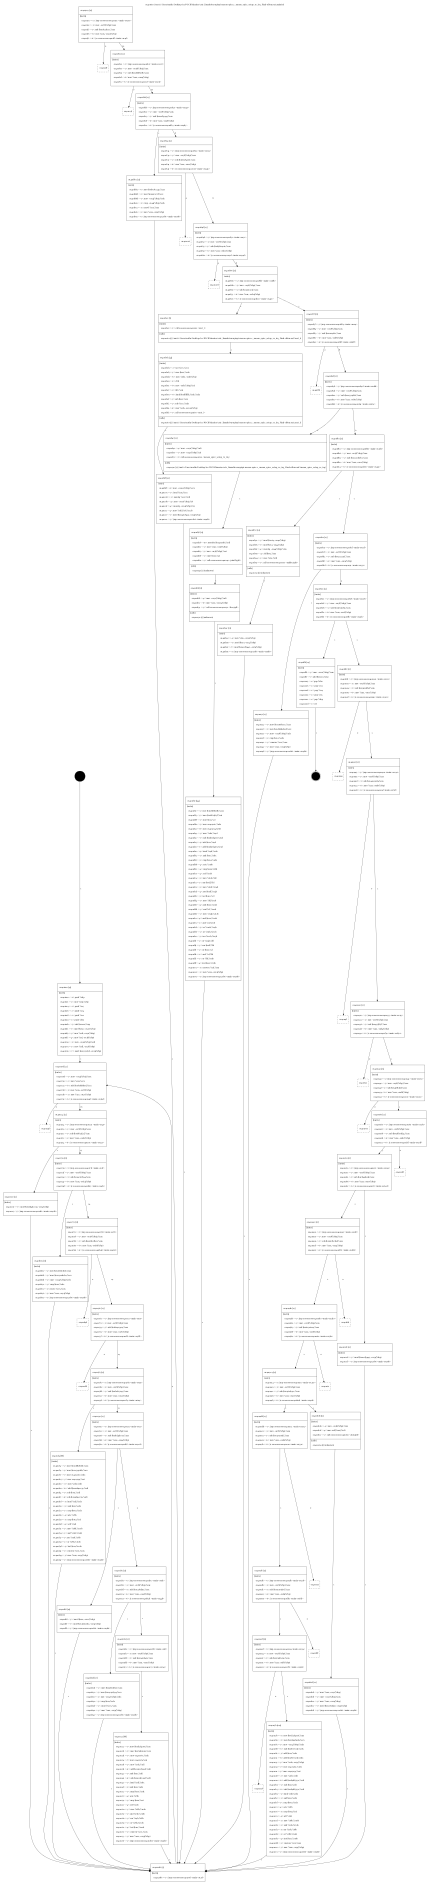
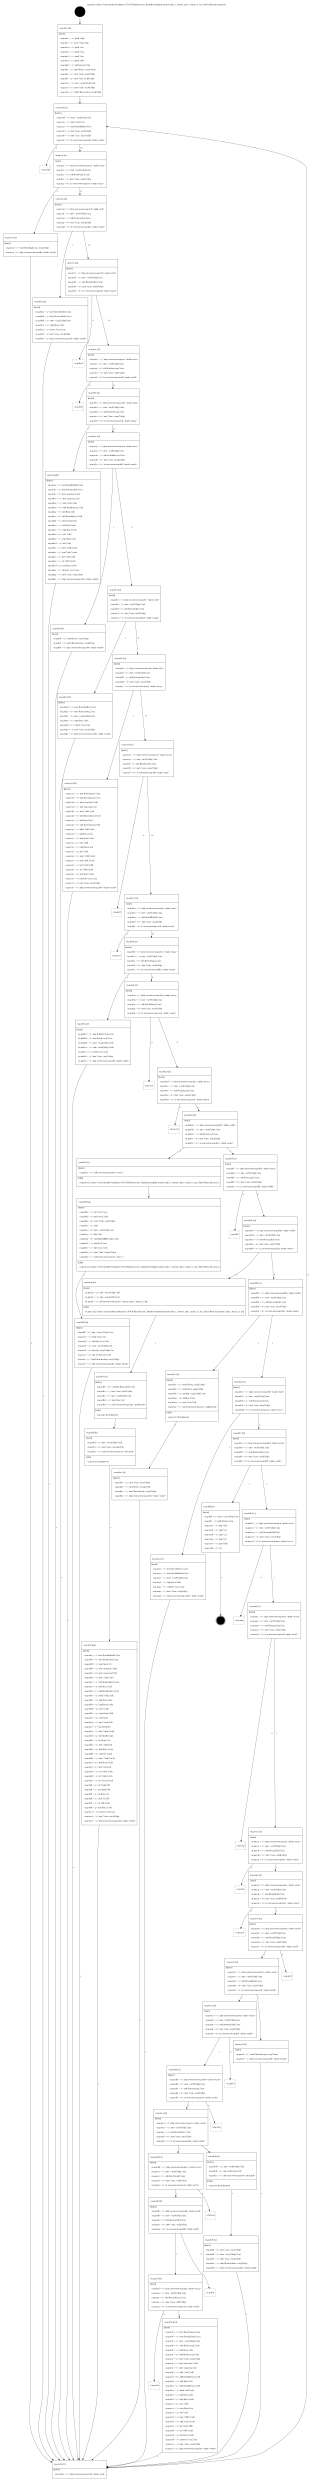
none -> (143, 715)
